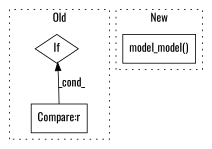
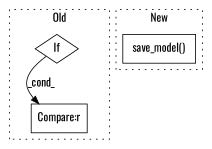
(159, 49) -> (159, 49)
(59, 87) -> (29, 75)
